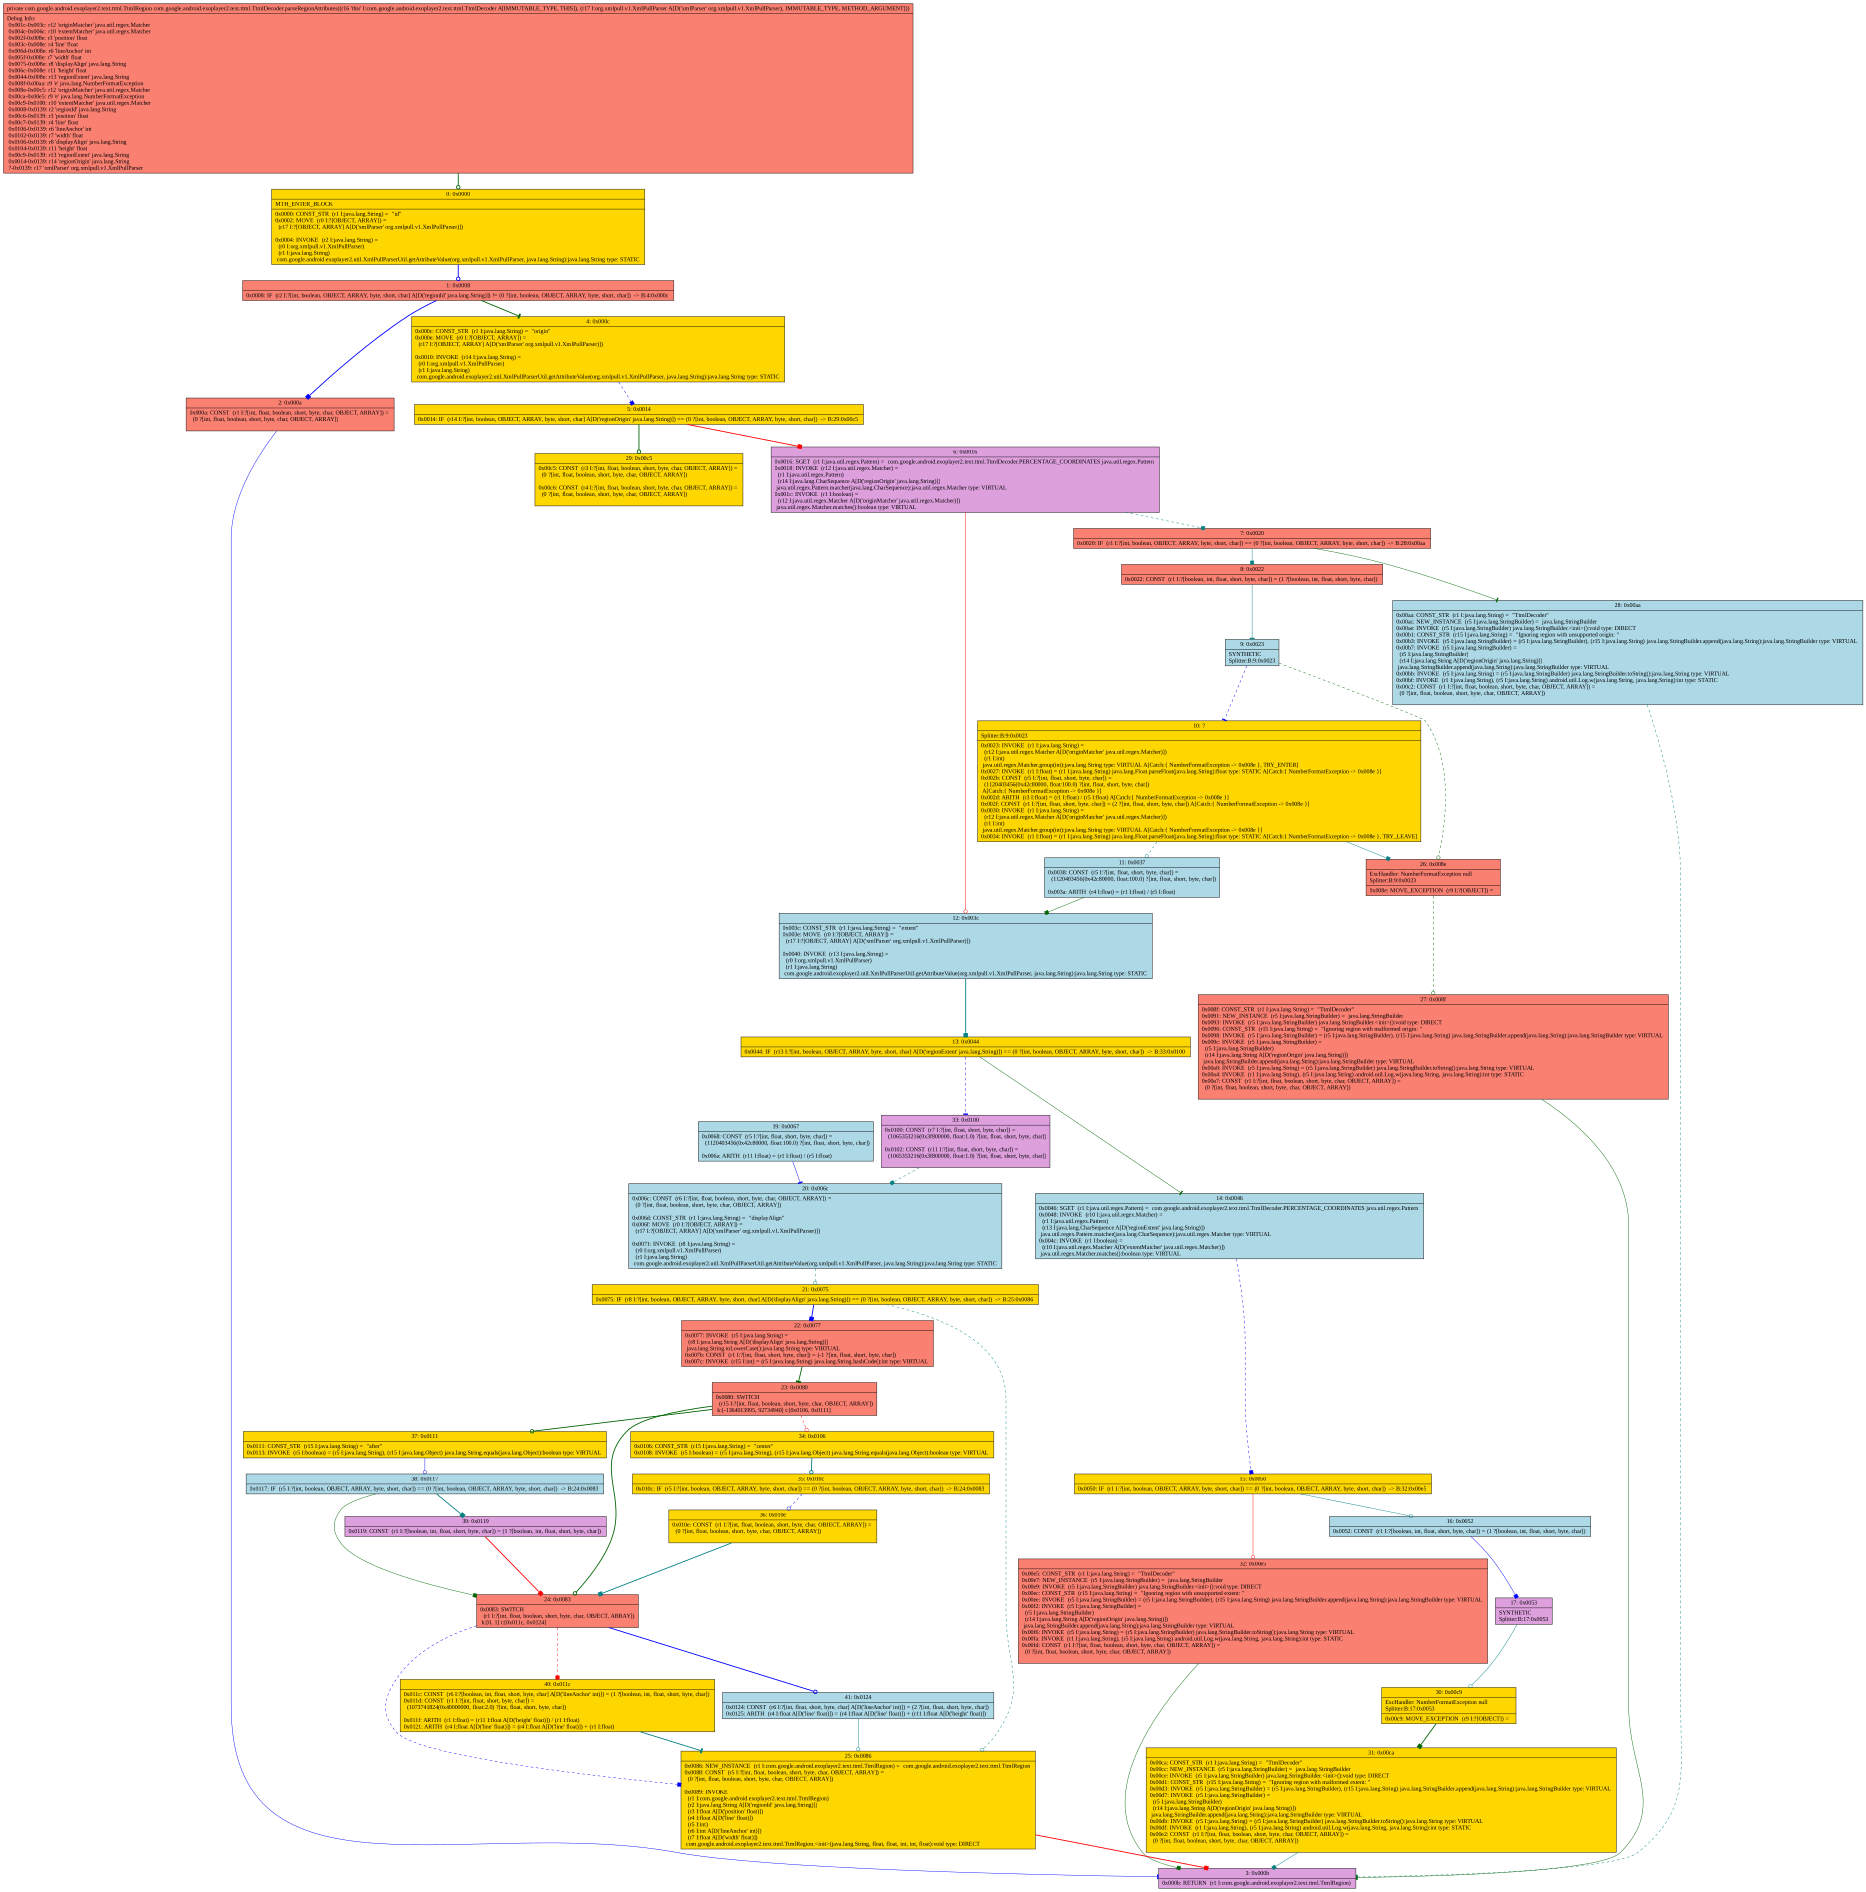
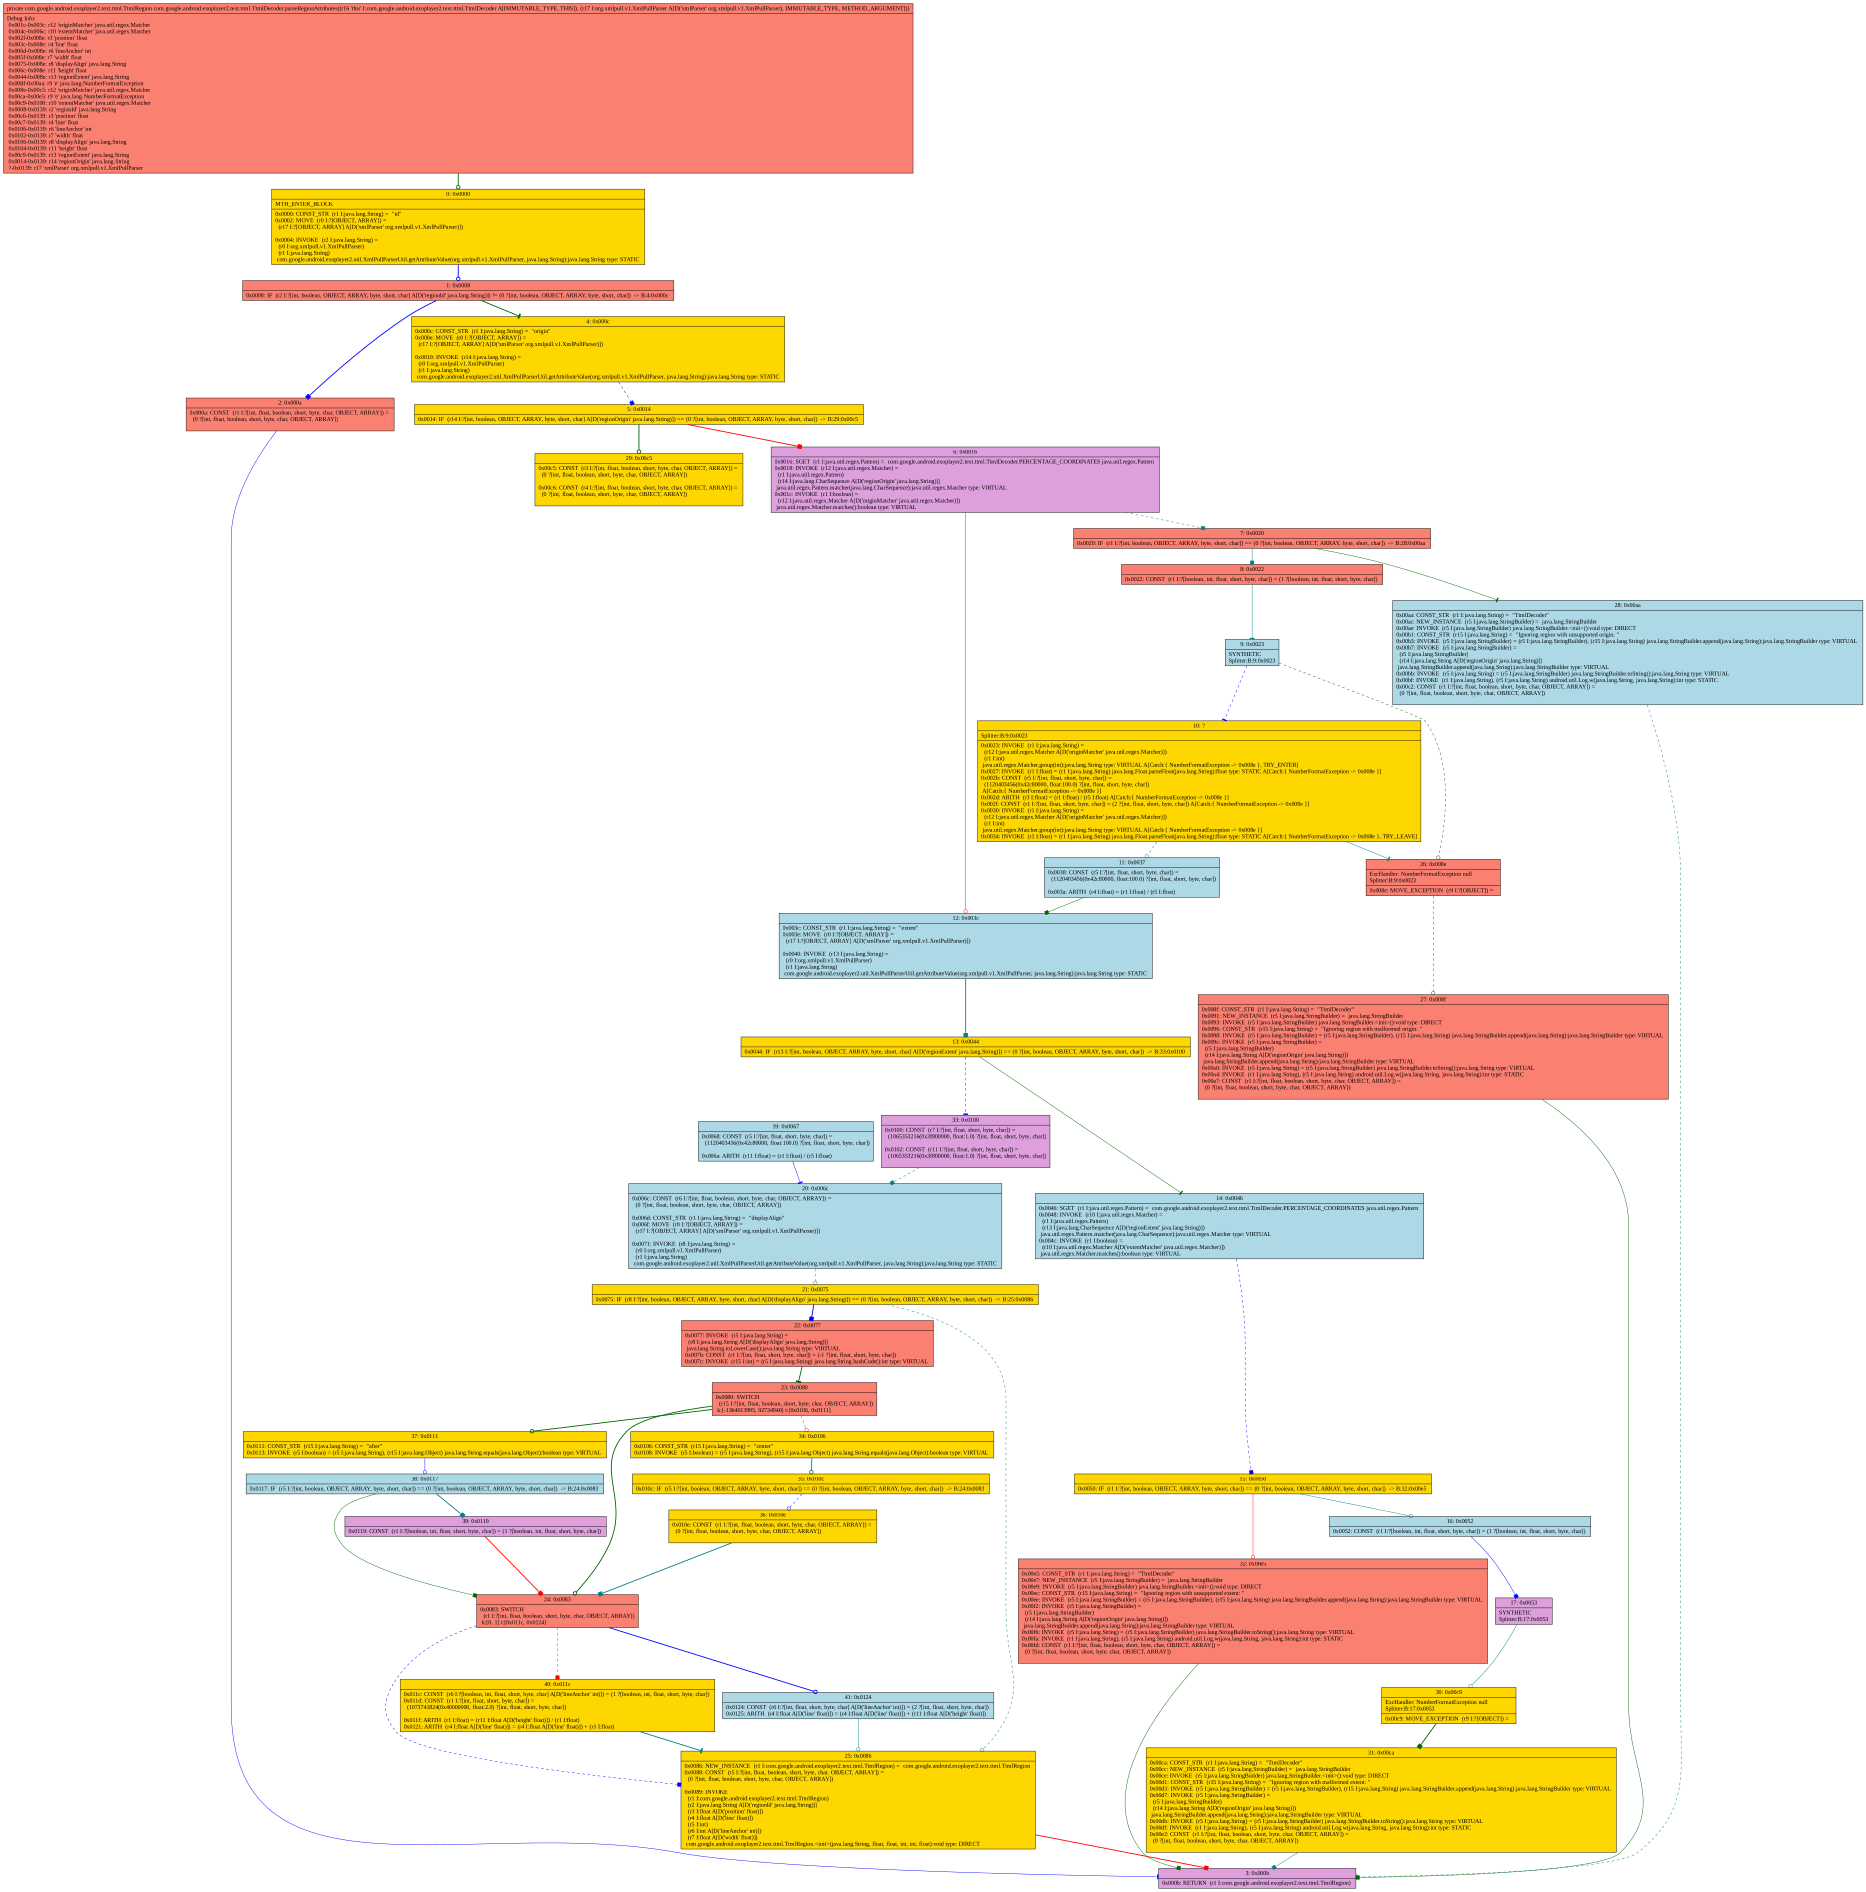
(1366, 850) -> (1367, 850)
(1629, 1595) -> (1629, 1594)
